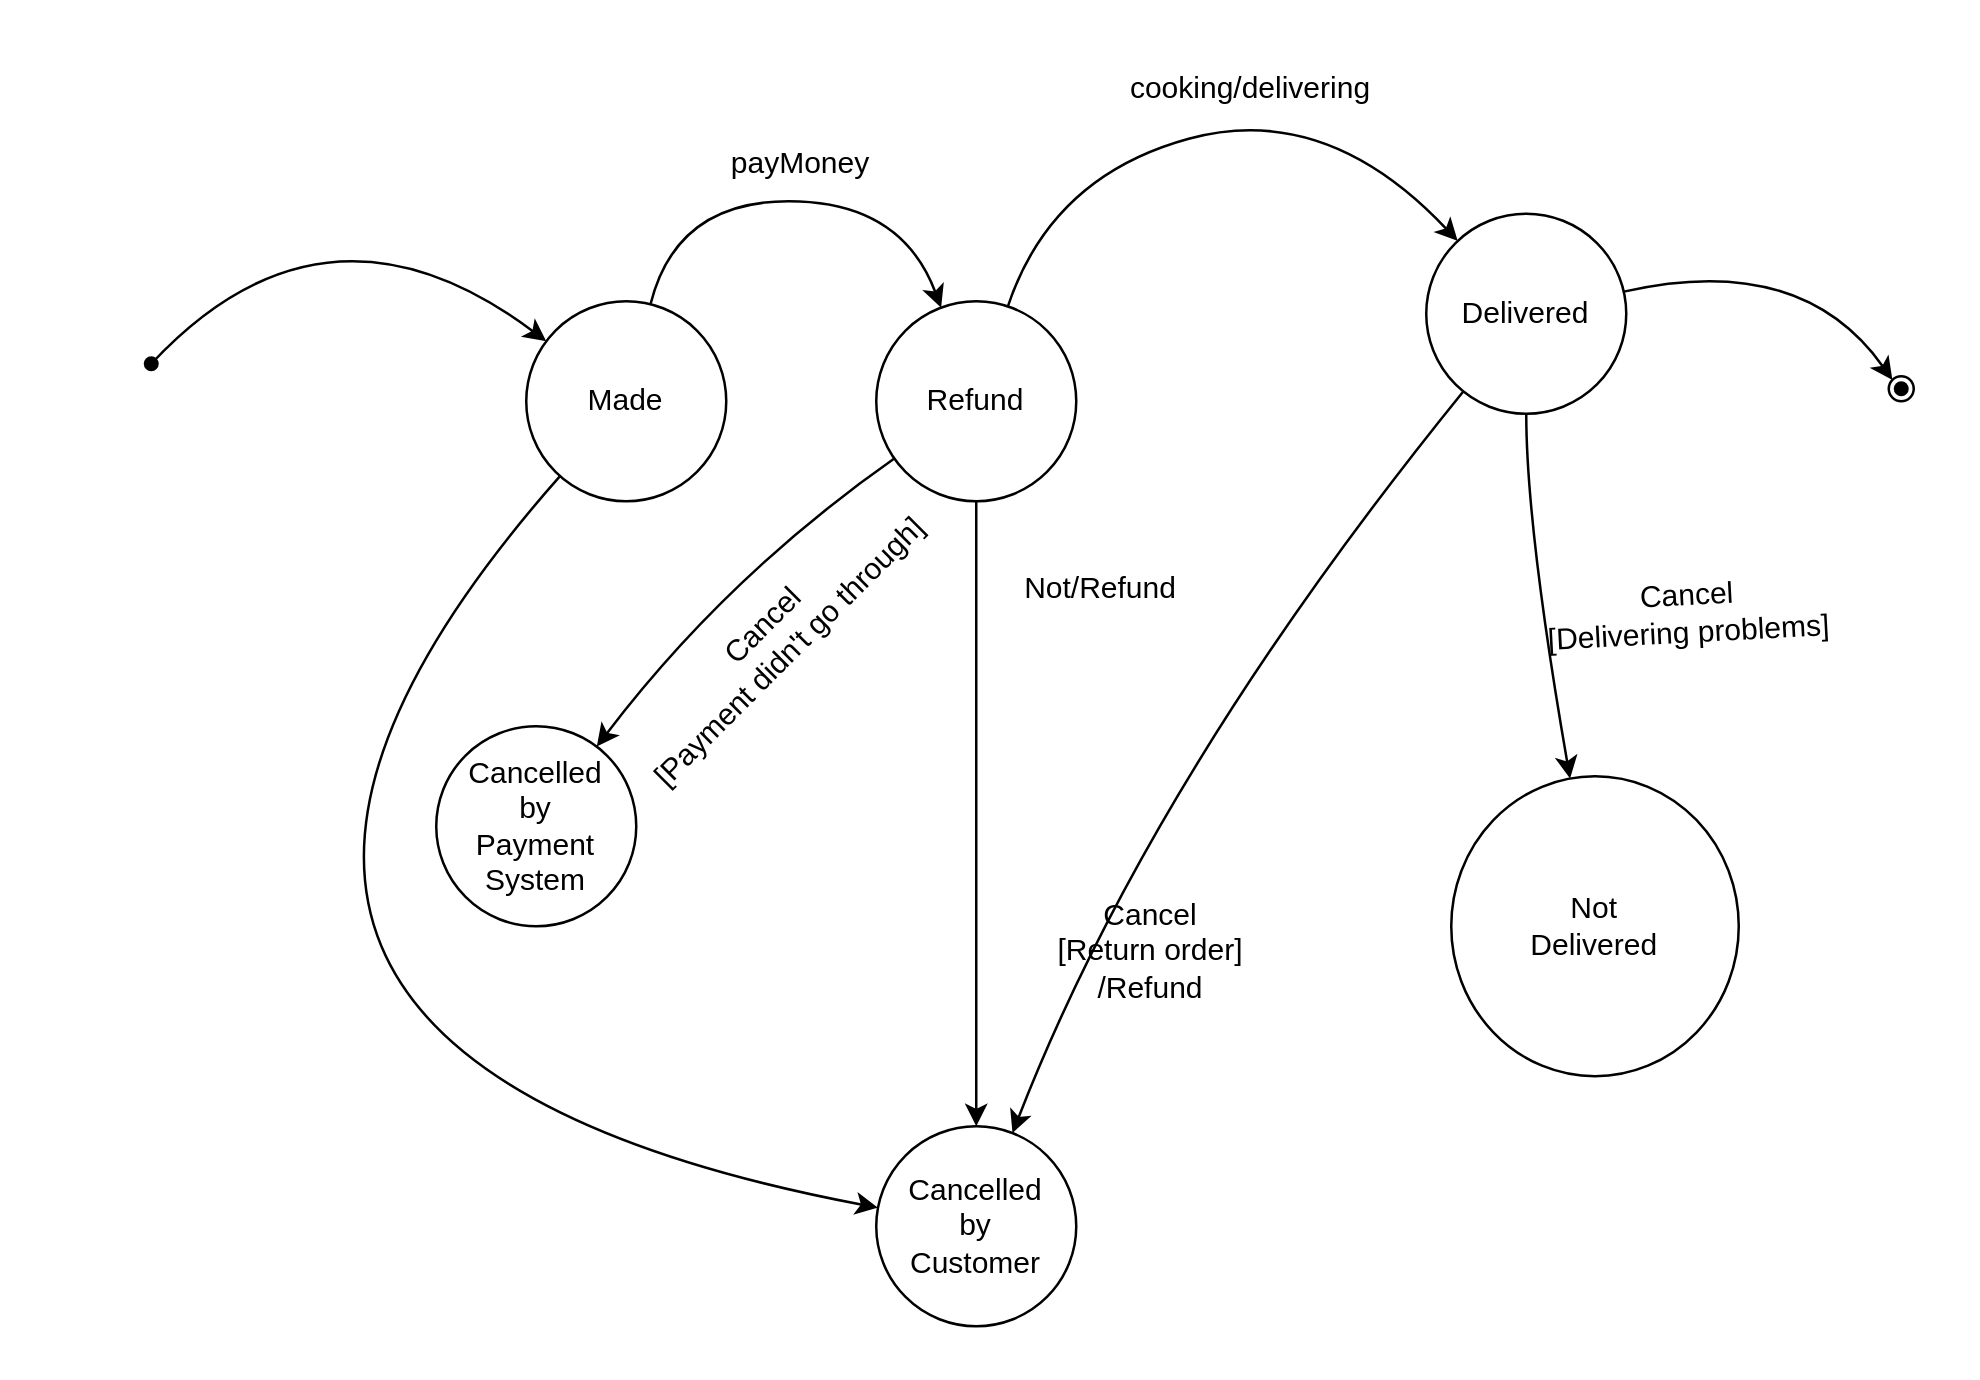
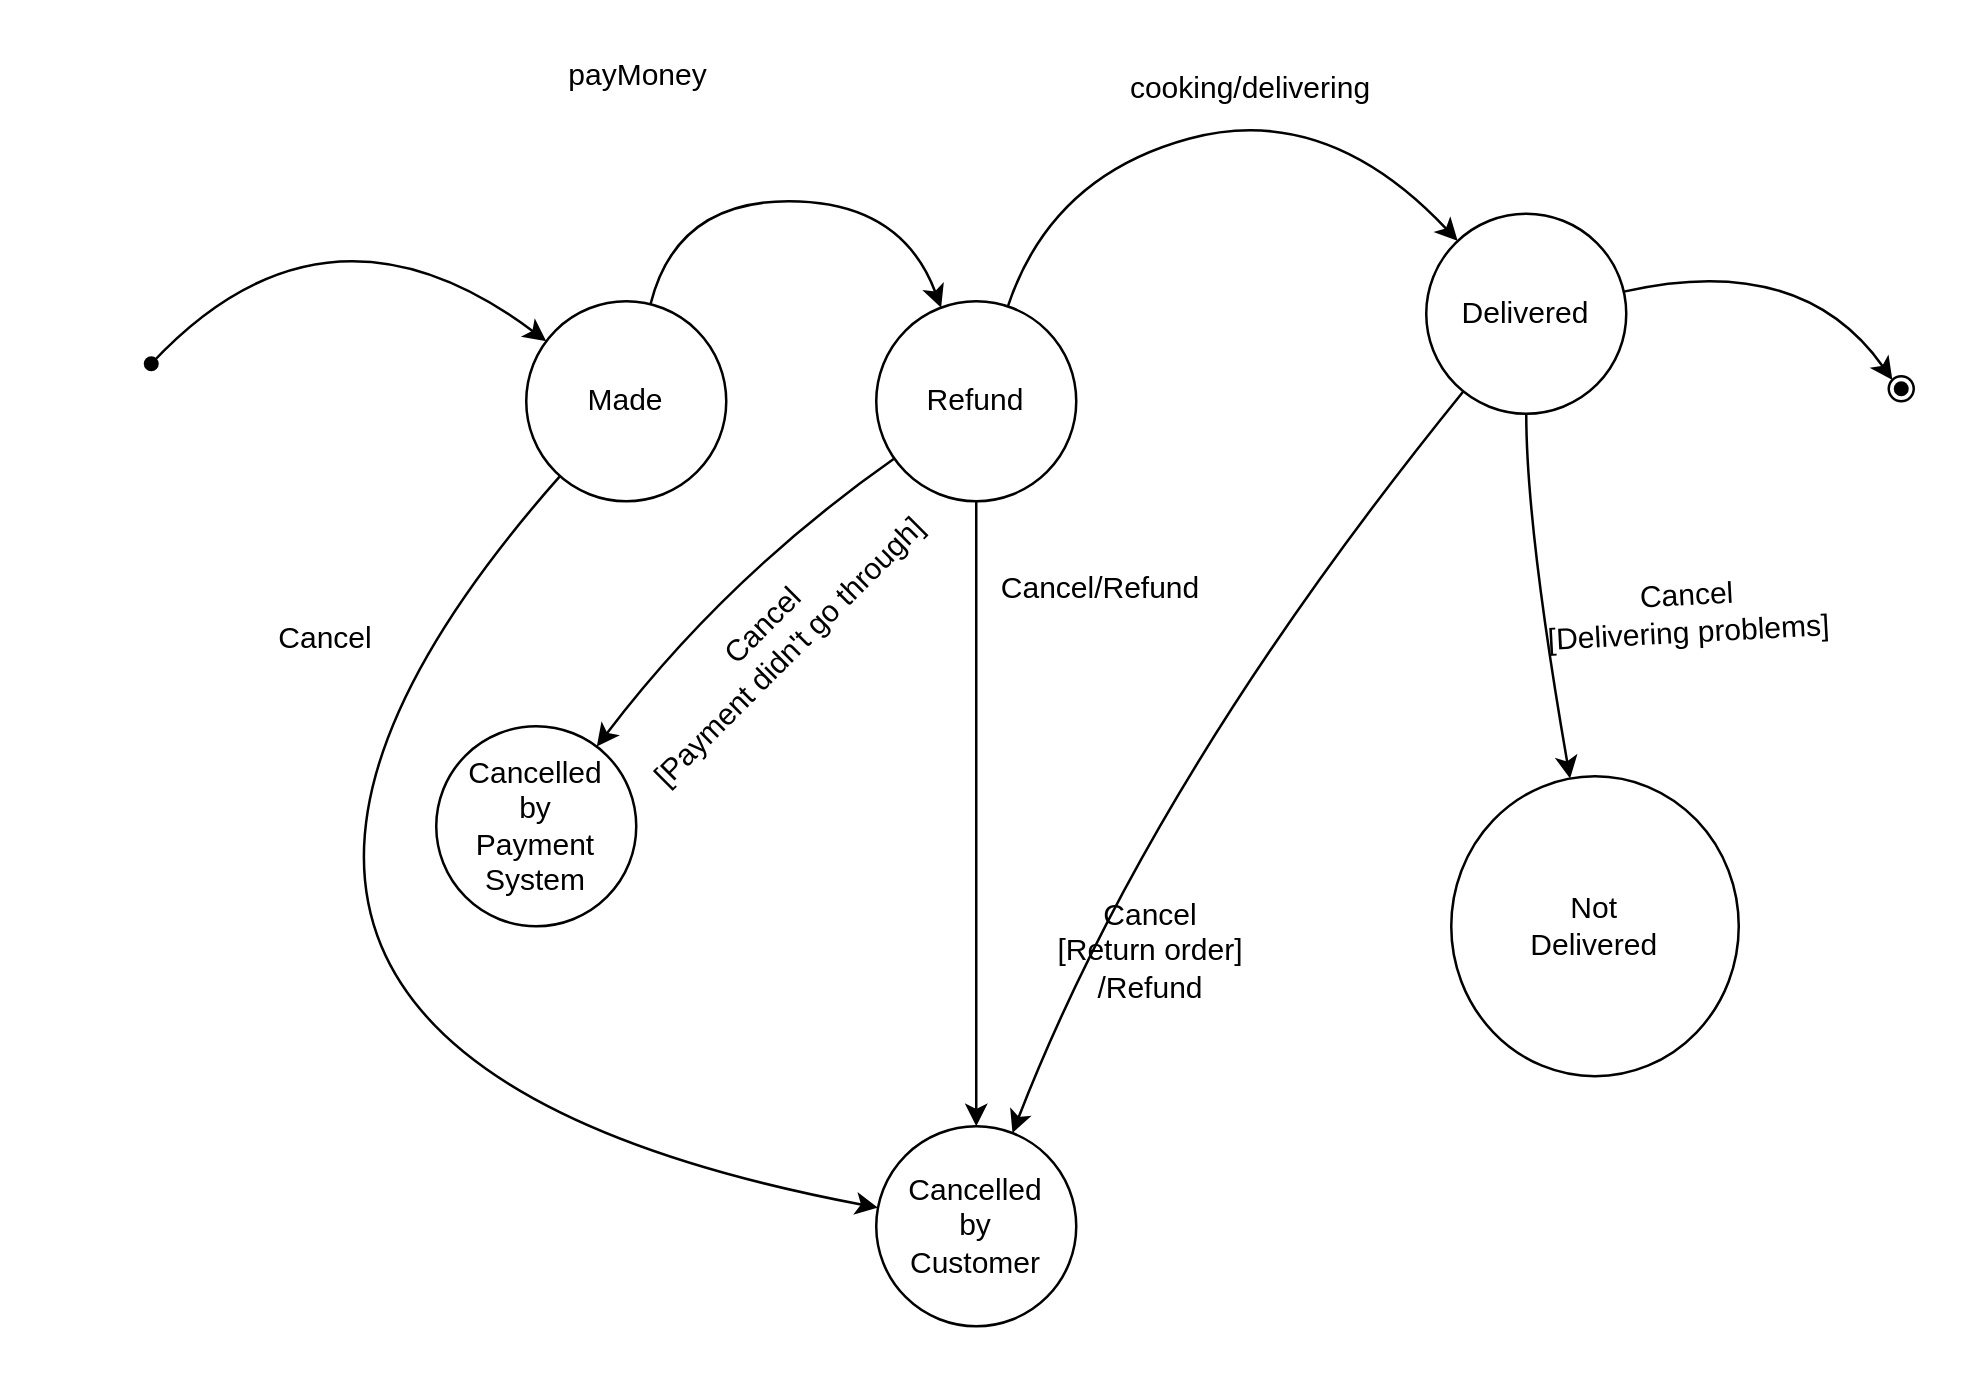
(801, 164) -> (639, 76)
(1101, 589) -> (1101, 589)
none -> (326, 639)
